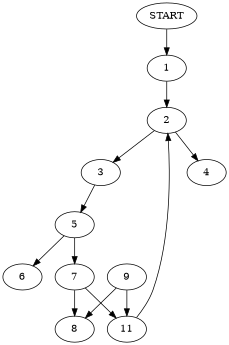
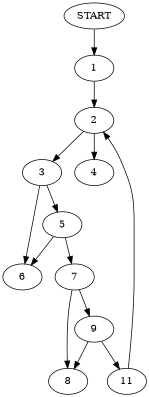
none -> (33, 221)
(97, 300) -> (83, 300)
